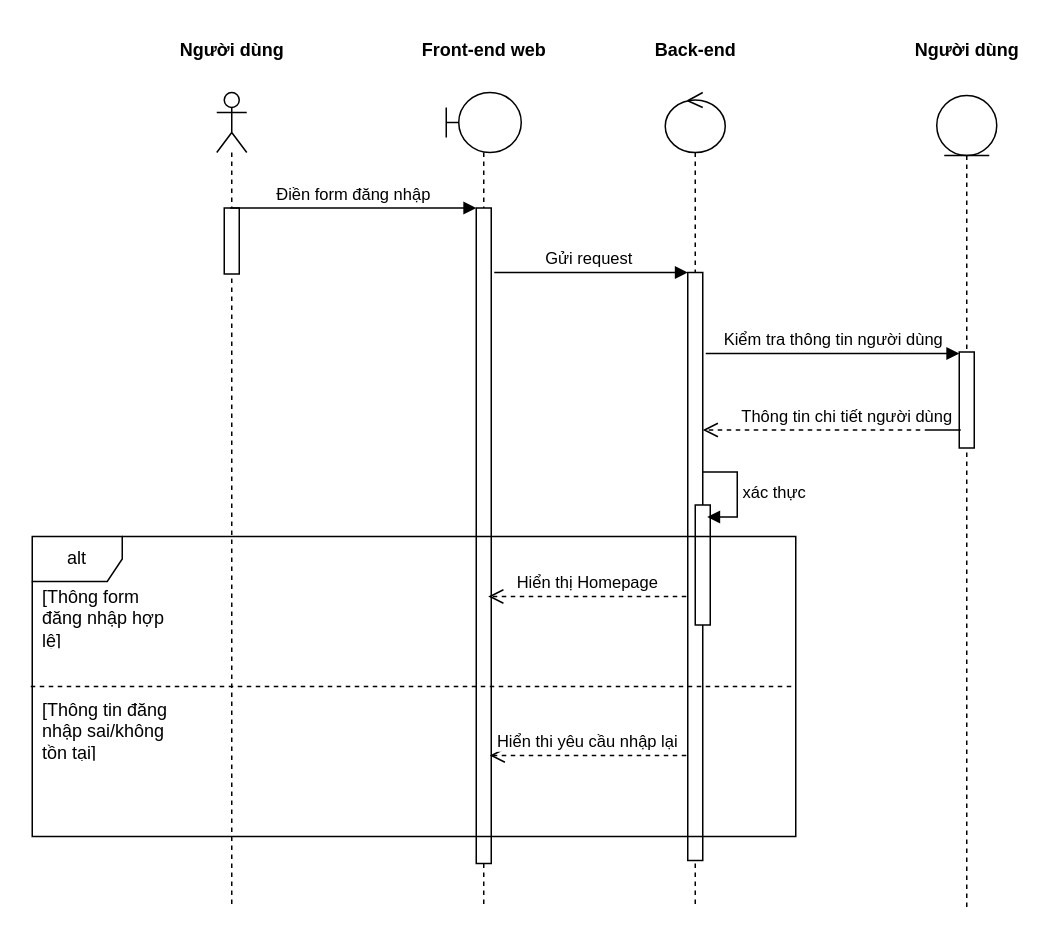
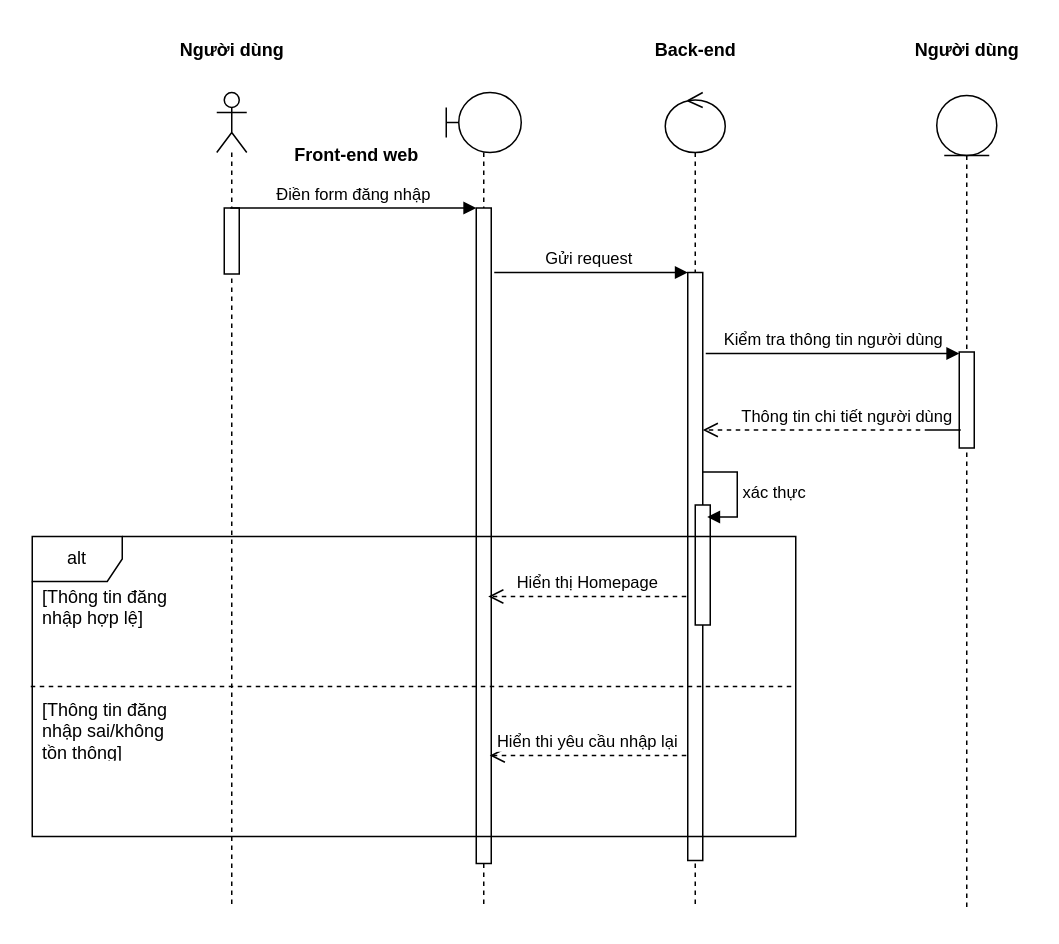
(484, 50) -> (356, 155)
(110, 609) -> (110, 609)
(110, 732) -> (110, 732)
